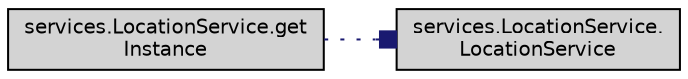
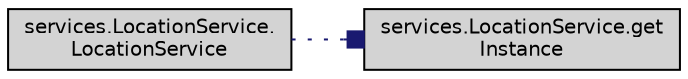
(350, 39) -> (317, 39)
